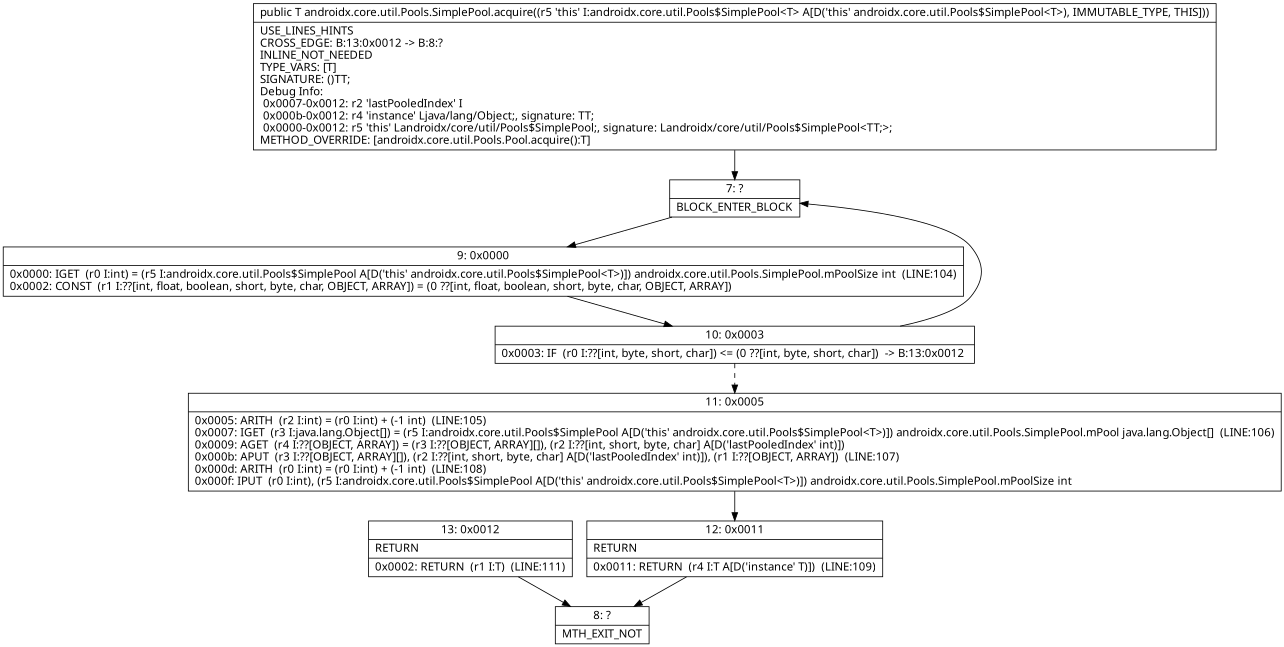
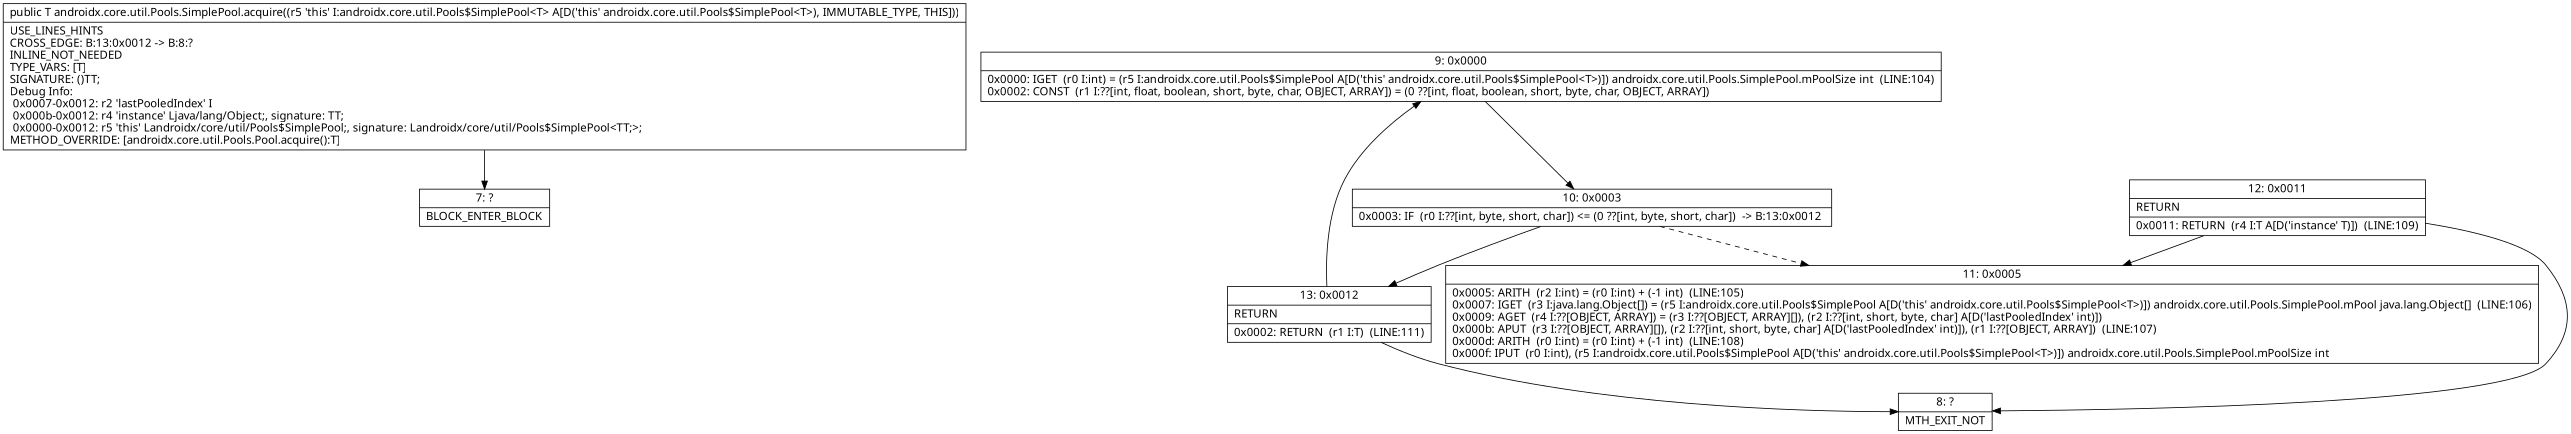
(624, 231) -> (1343, 183)
(956, 235) -> (1468, 253)
(735, 502) -> (2167, 249)
